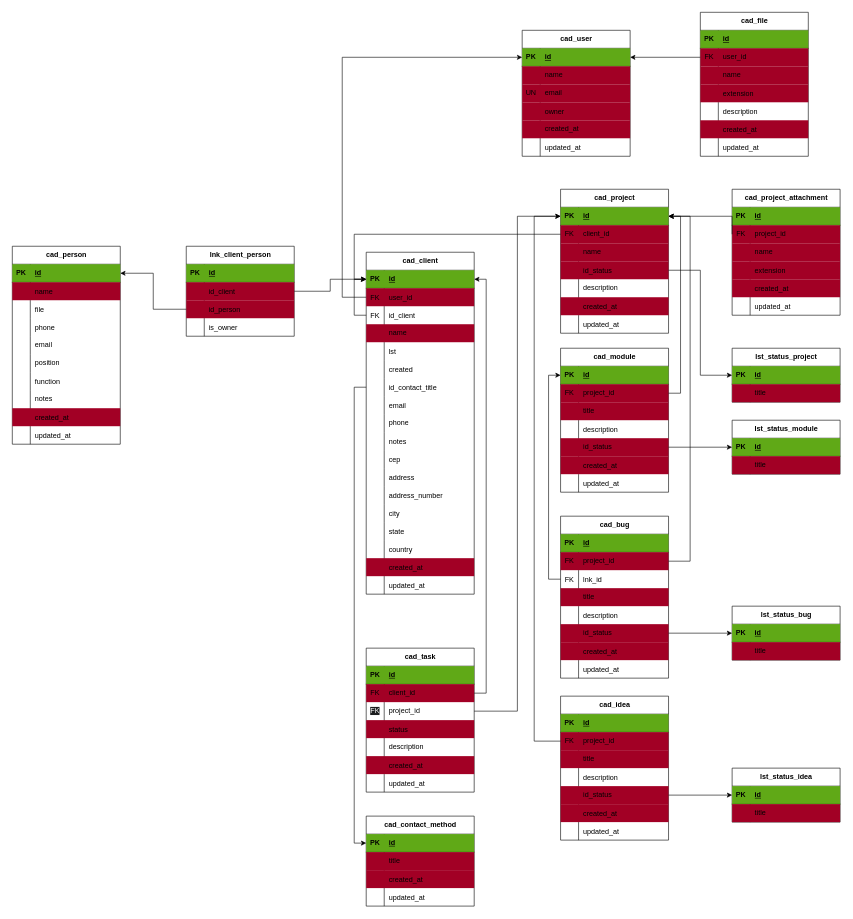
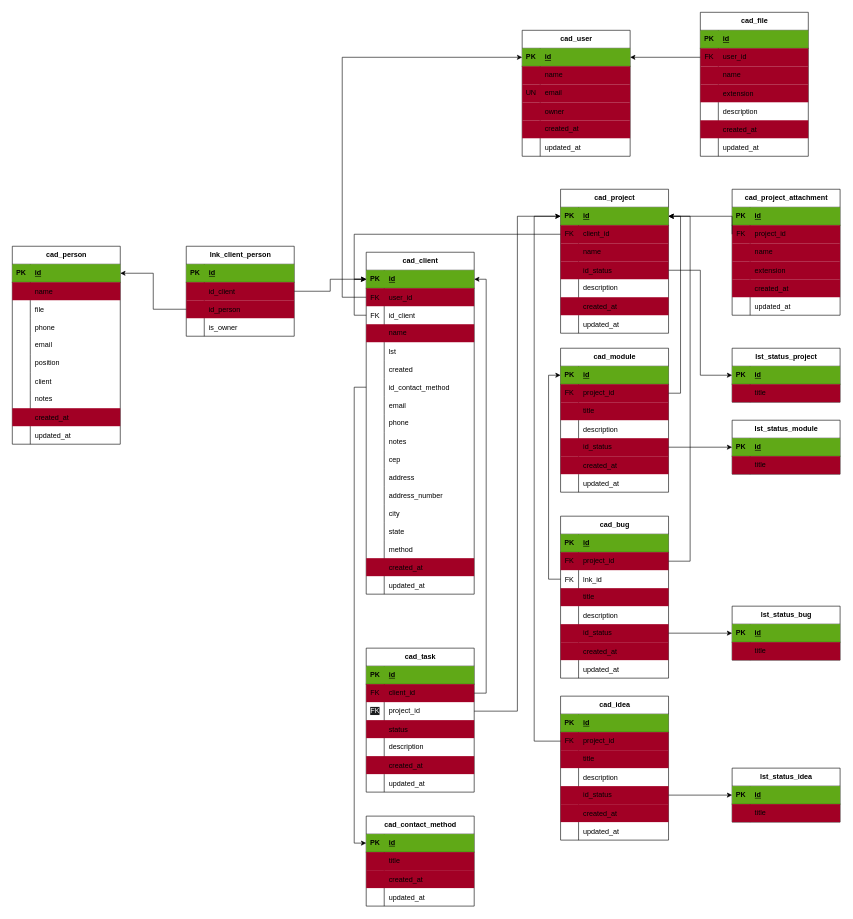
(50, 382) -> (45, 382)
(418, 388) -> (422, 388)
(403, 550) -> (401, 550)
